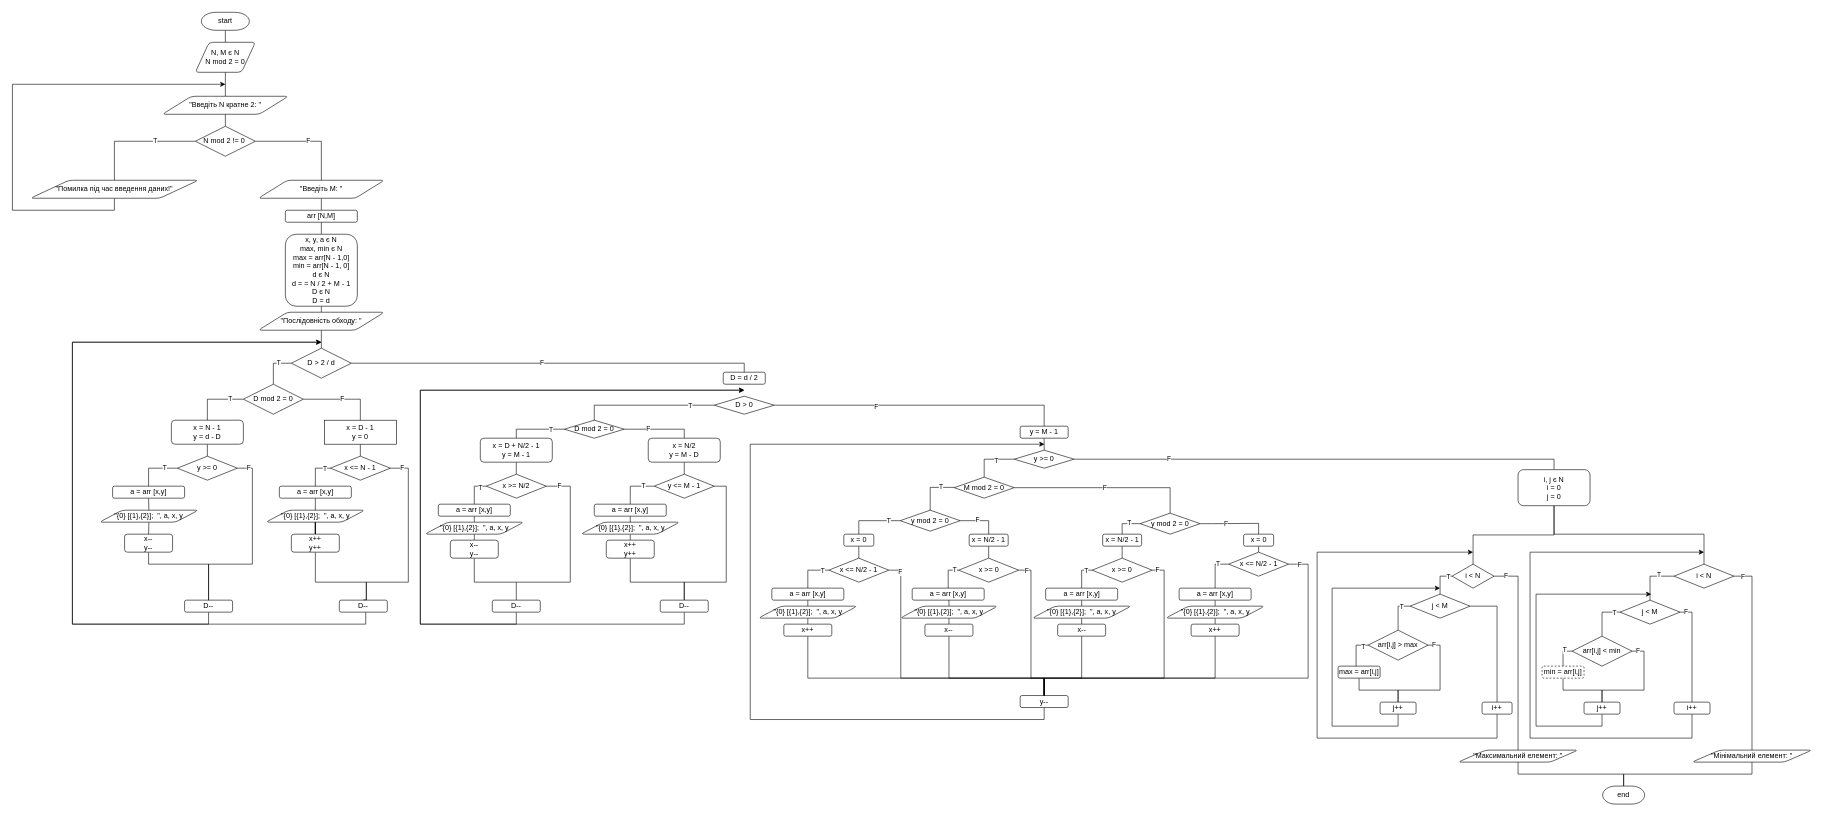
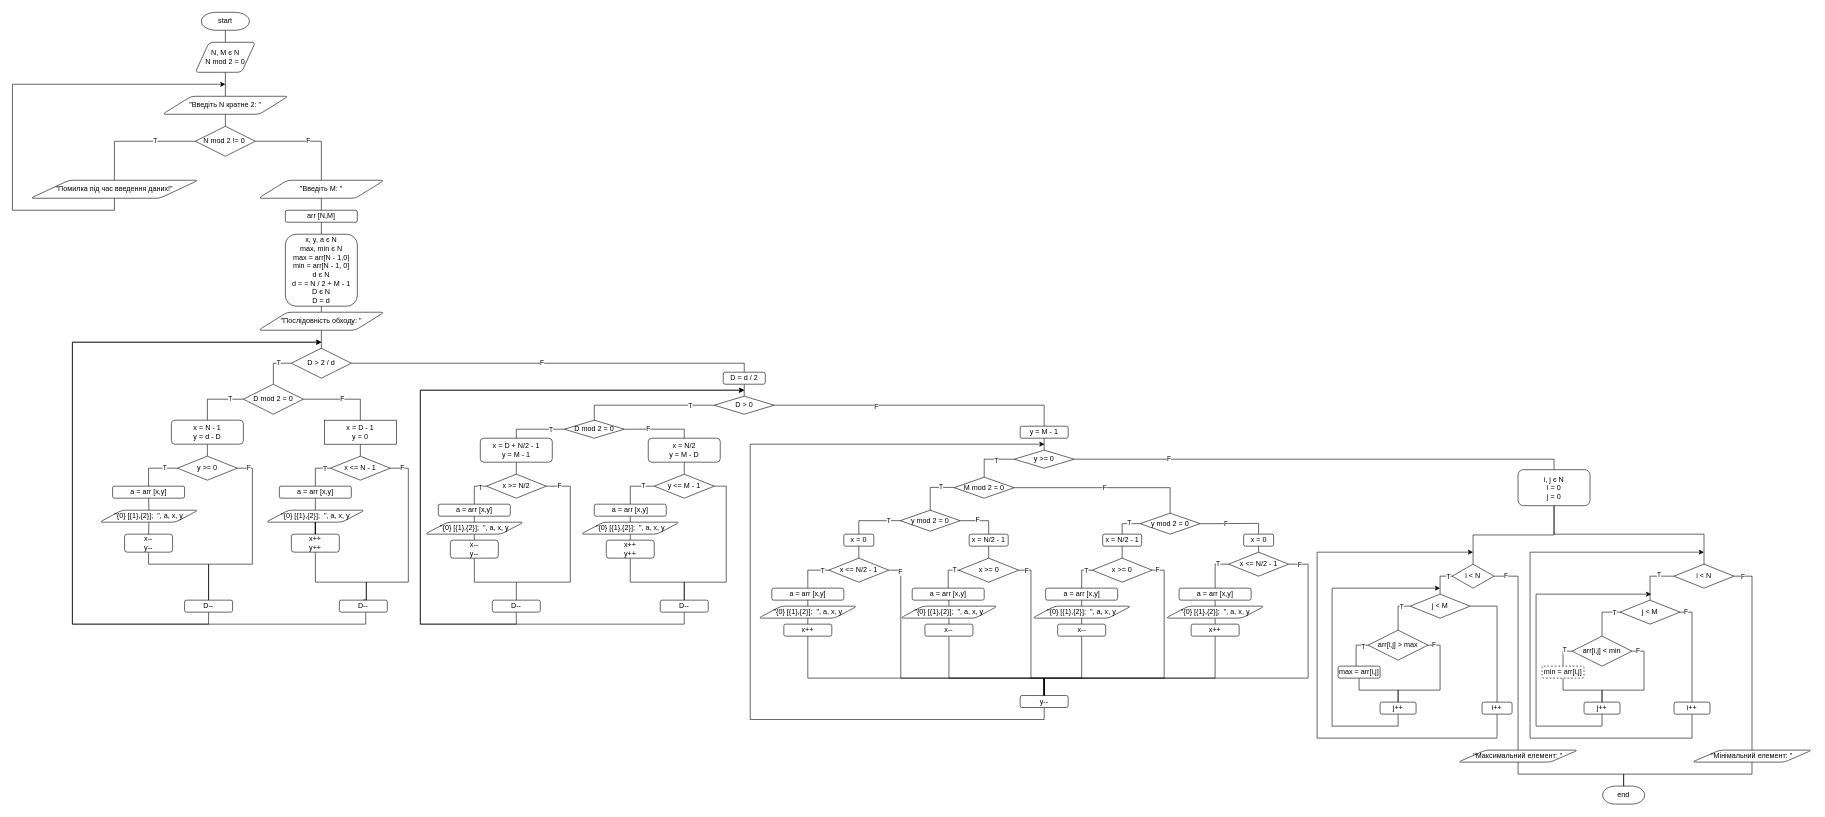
none -> (744, 390)
